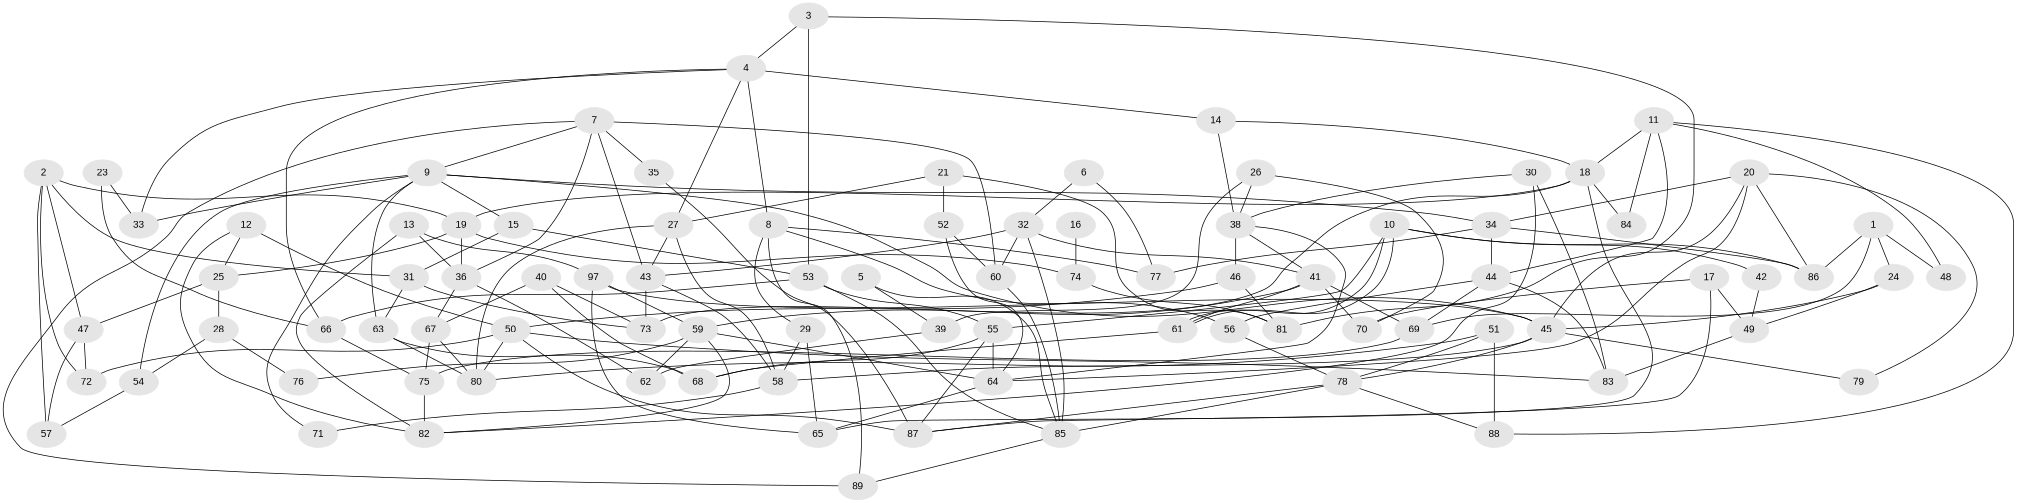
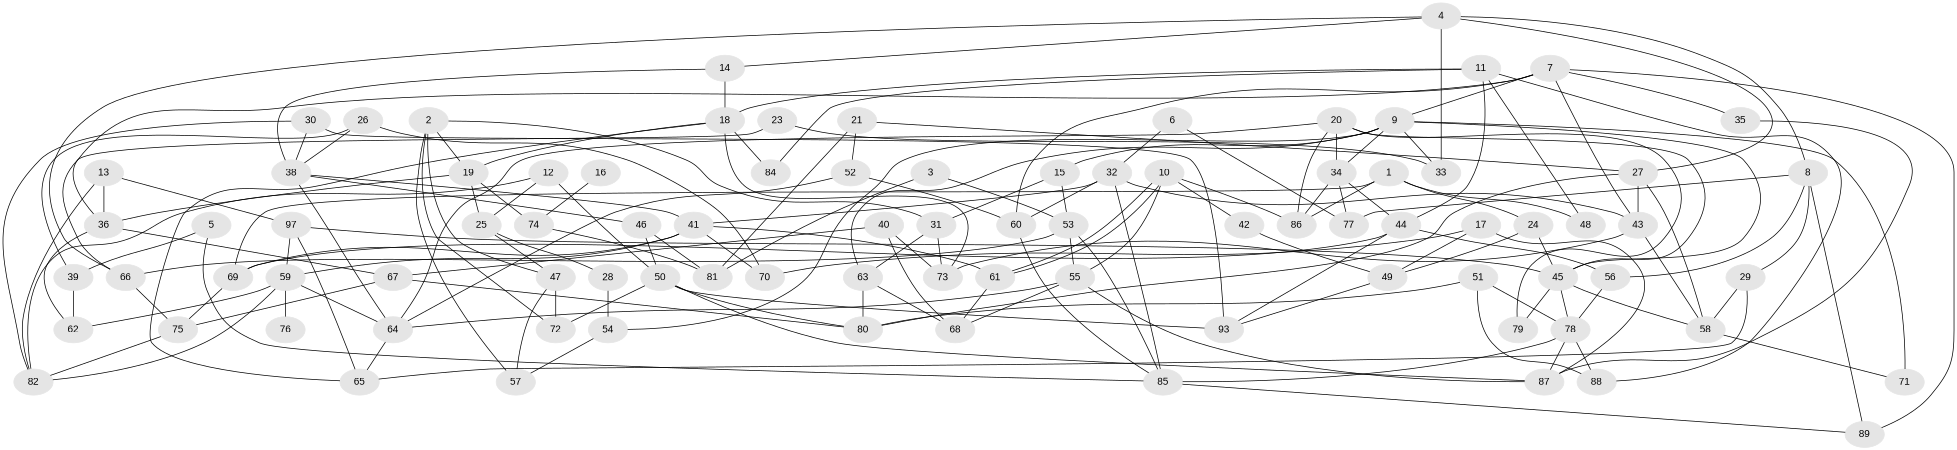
(777, 42) -> none
(259, 356) -> none
(1608, 382) -> (1224, 330)
